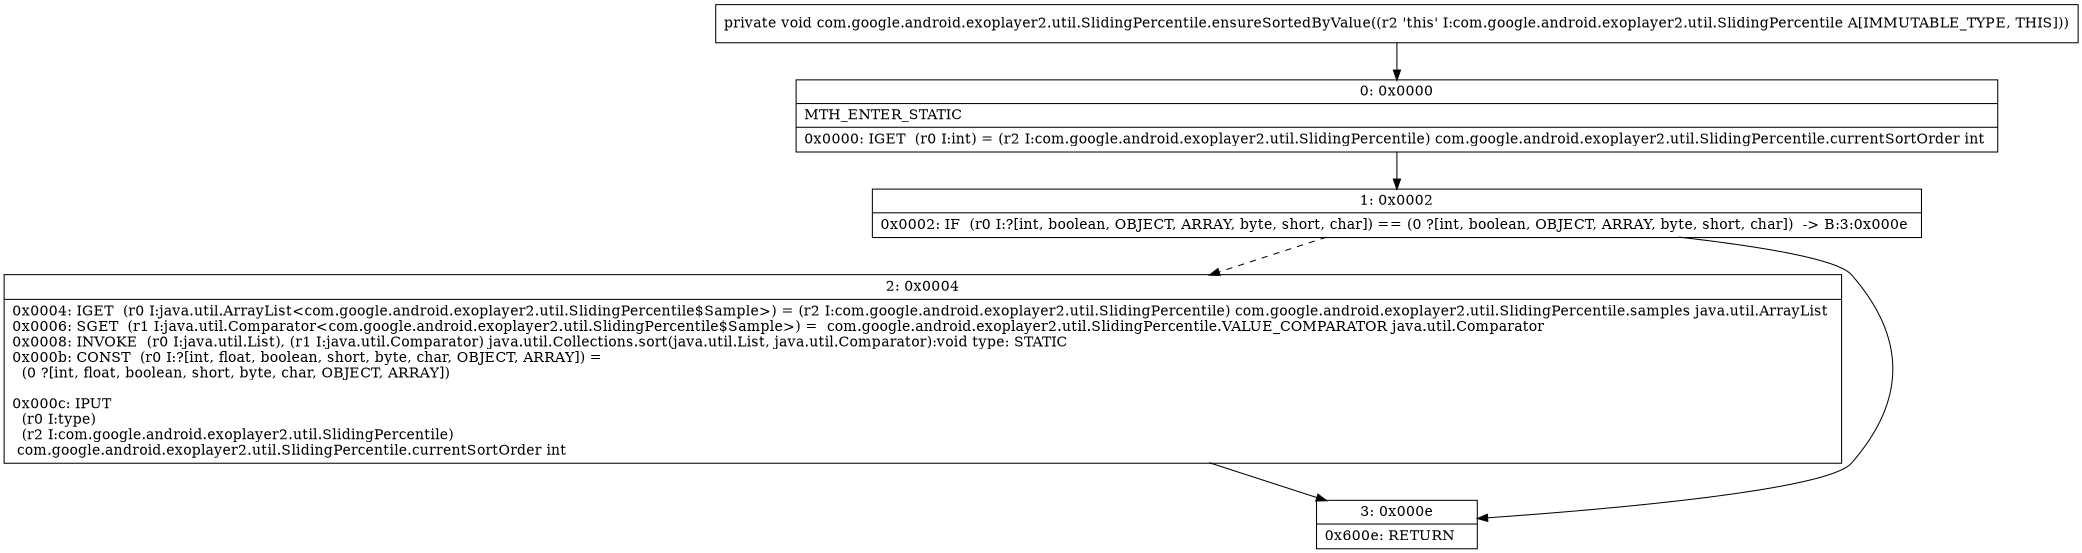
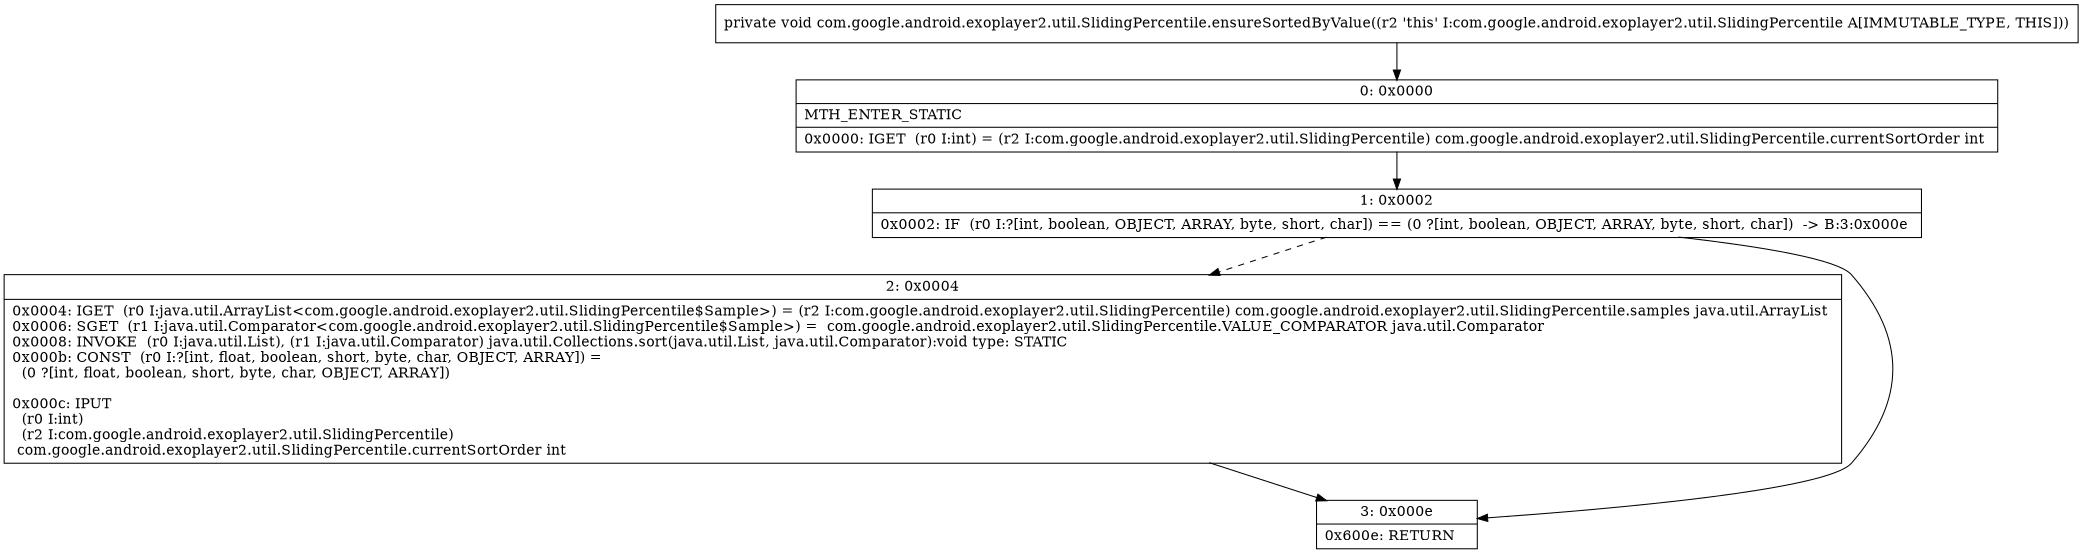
(55, 419) -> (48, 419)
